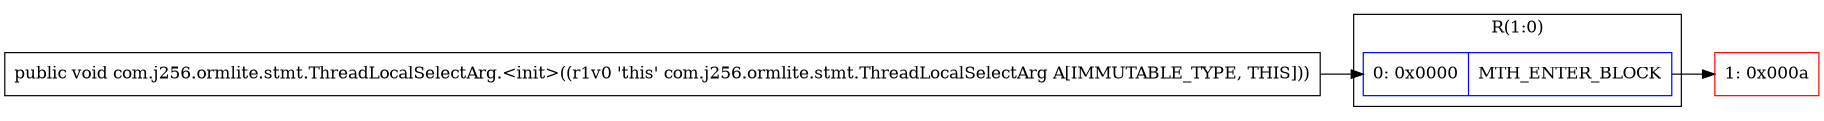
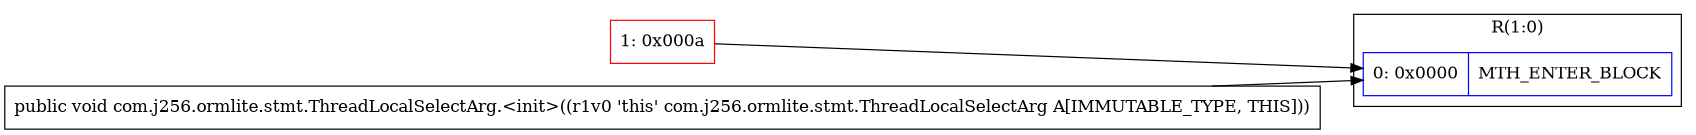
(1689, 74) -> (1033, 56)
